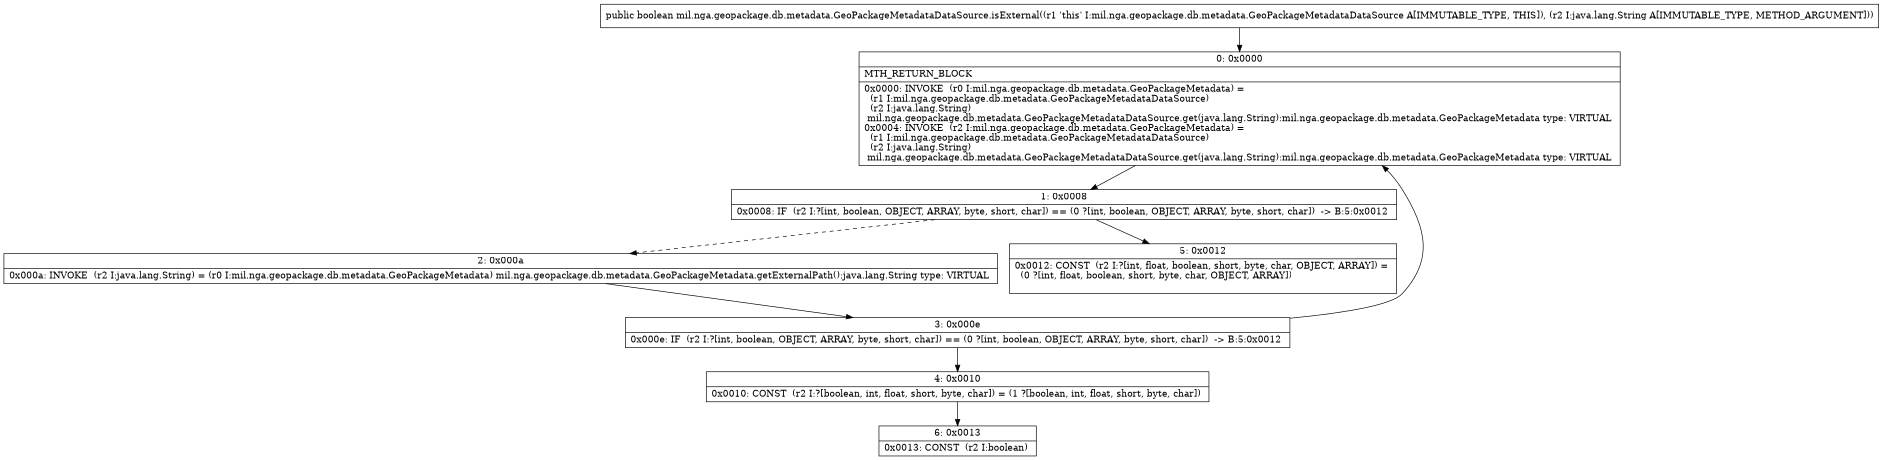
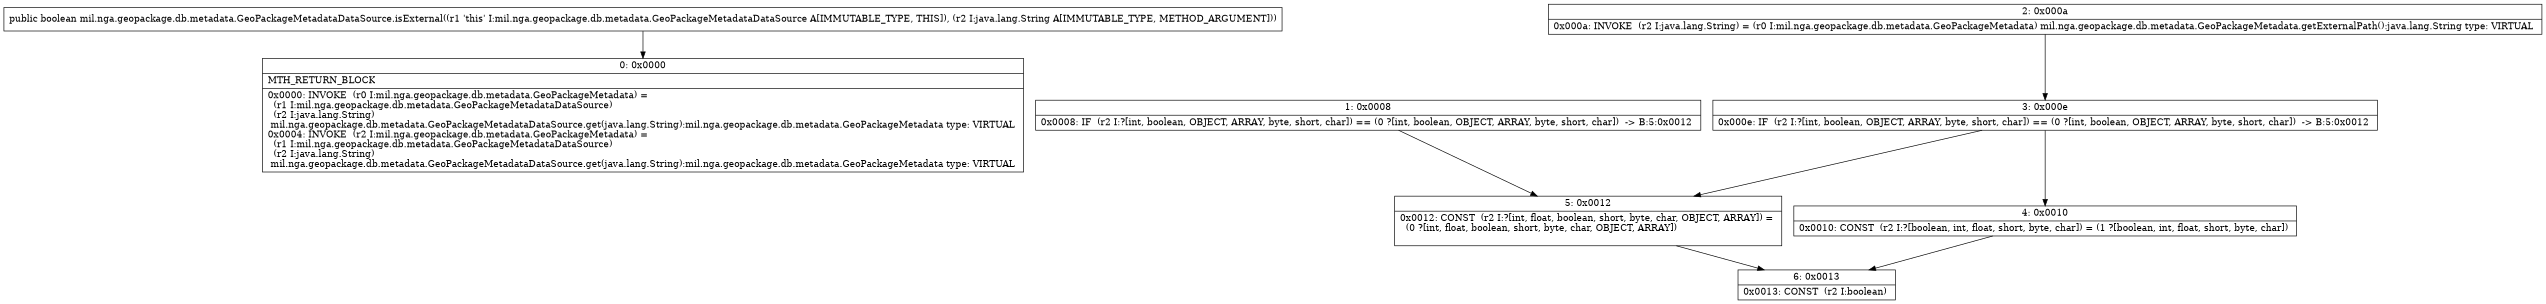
(1116, 176) -> none
(786, 236) -> none
none -> (1717, 257)
(1409, 285) -> (1841, 162)
